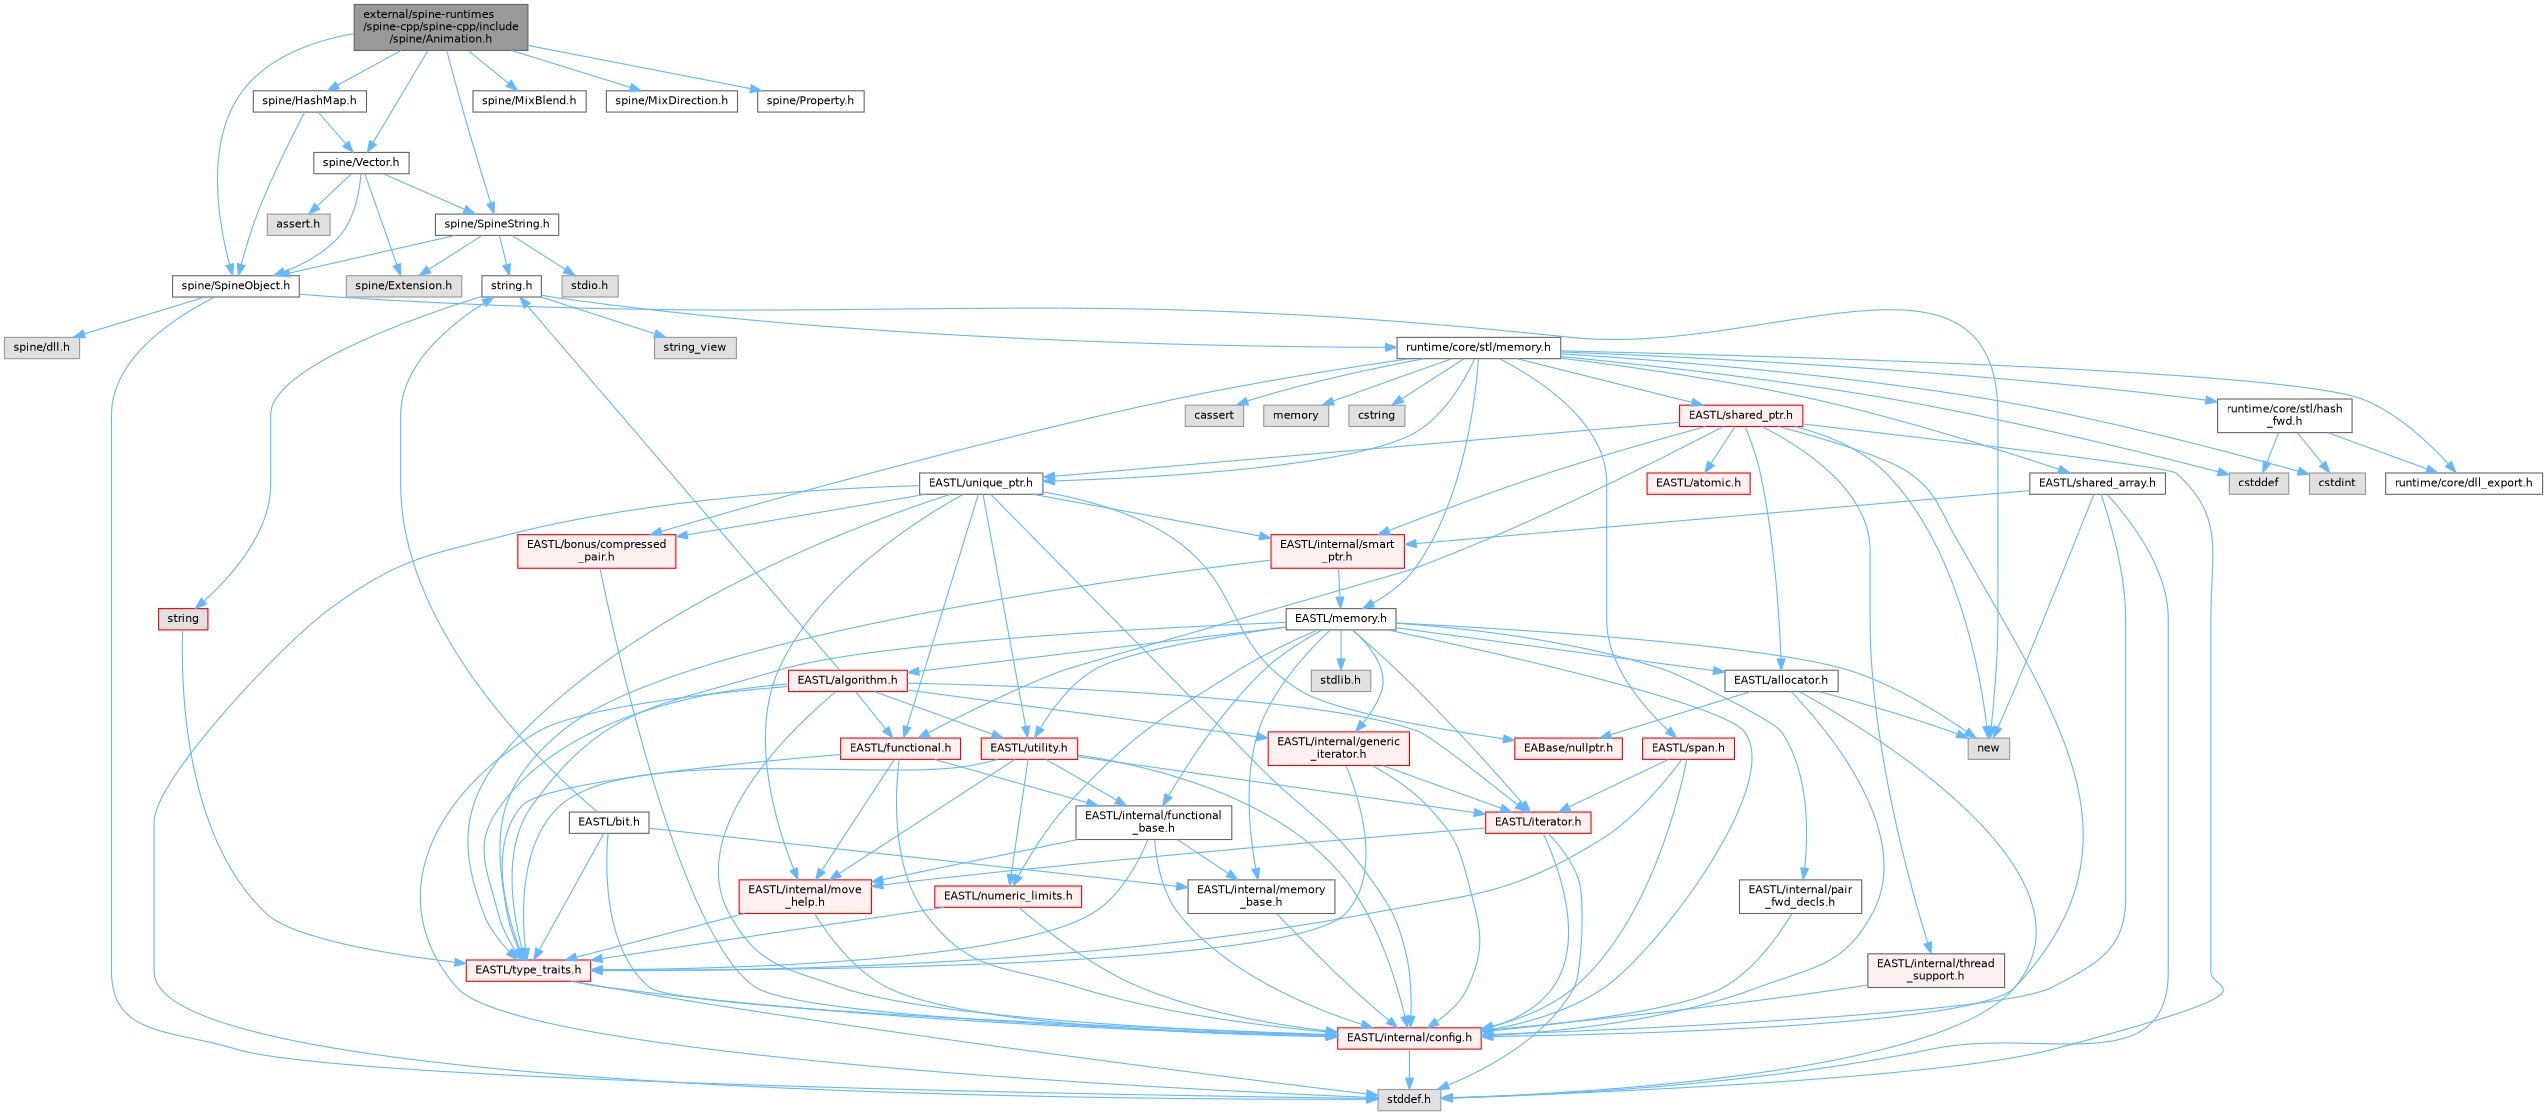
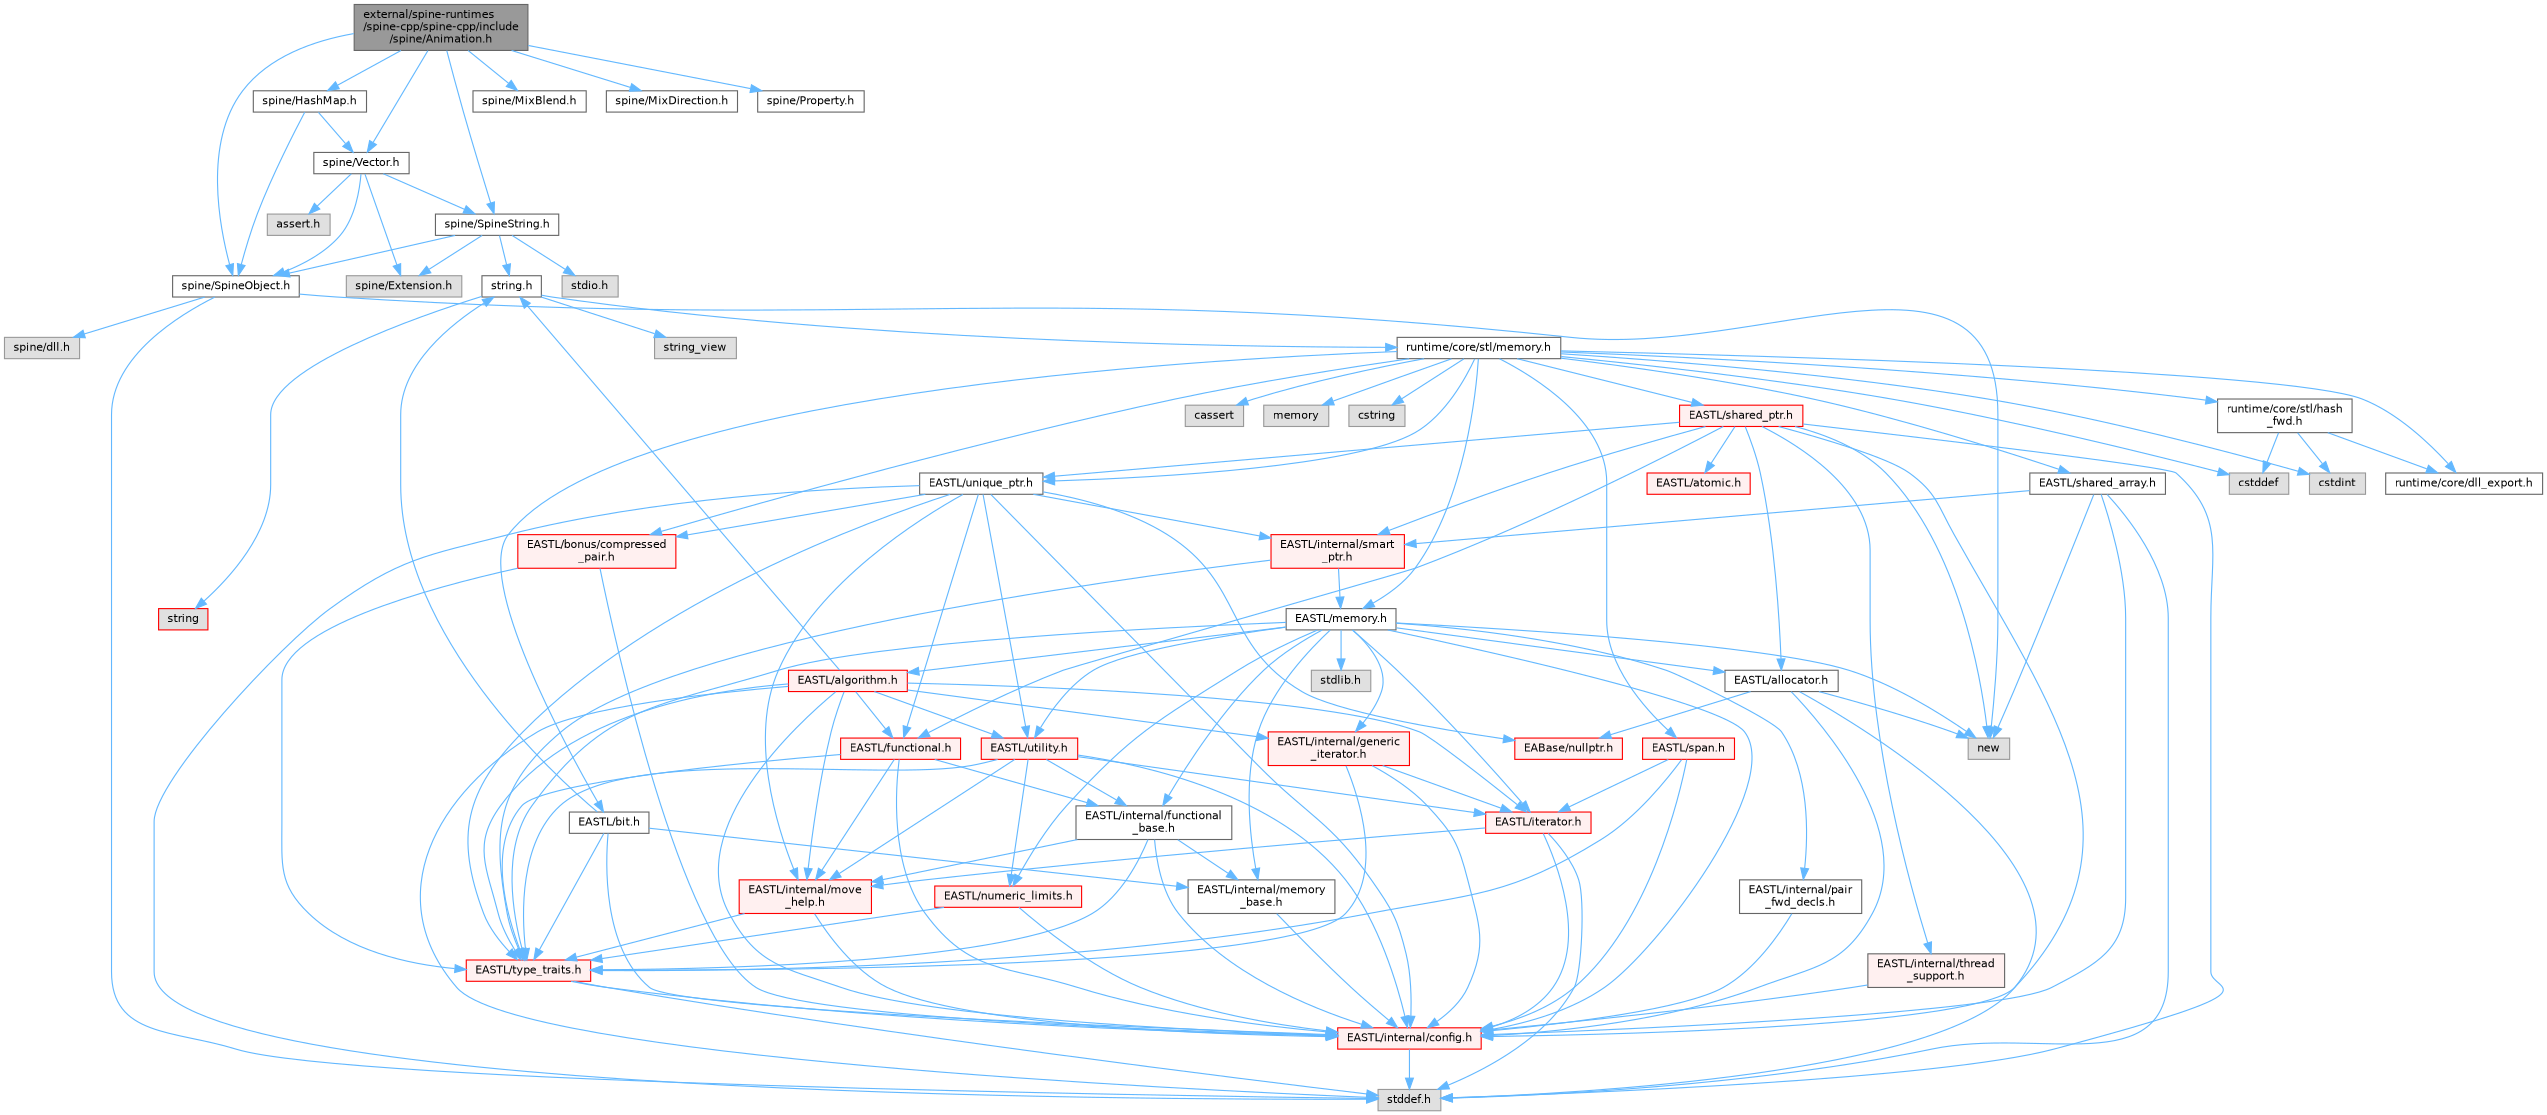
none -> (796, 415)
none -> (821, 779)
(233, 871) -> (282, 745)
